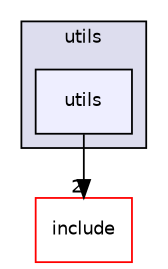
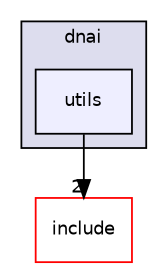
(84, 38) -> (84, 38)
